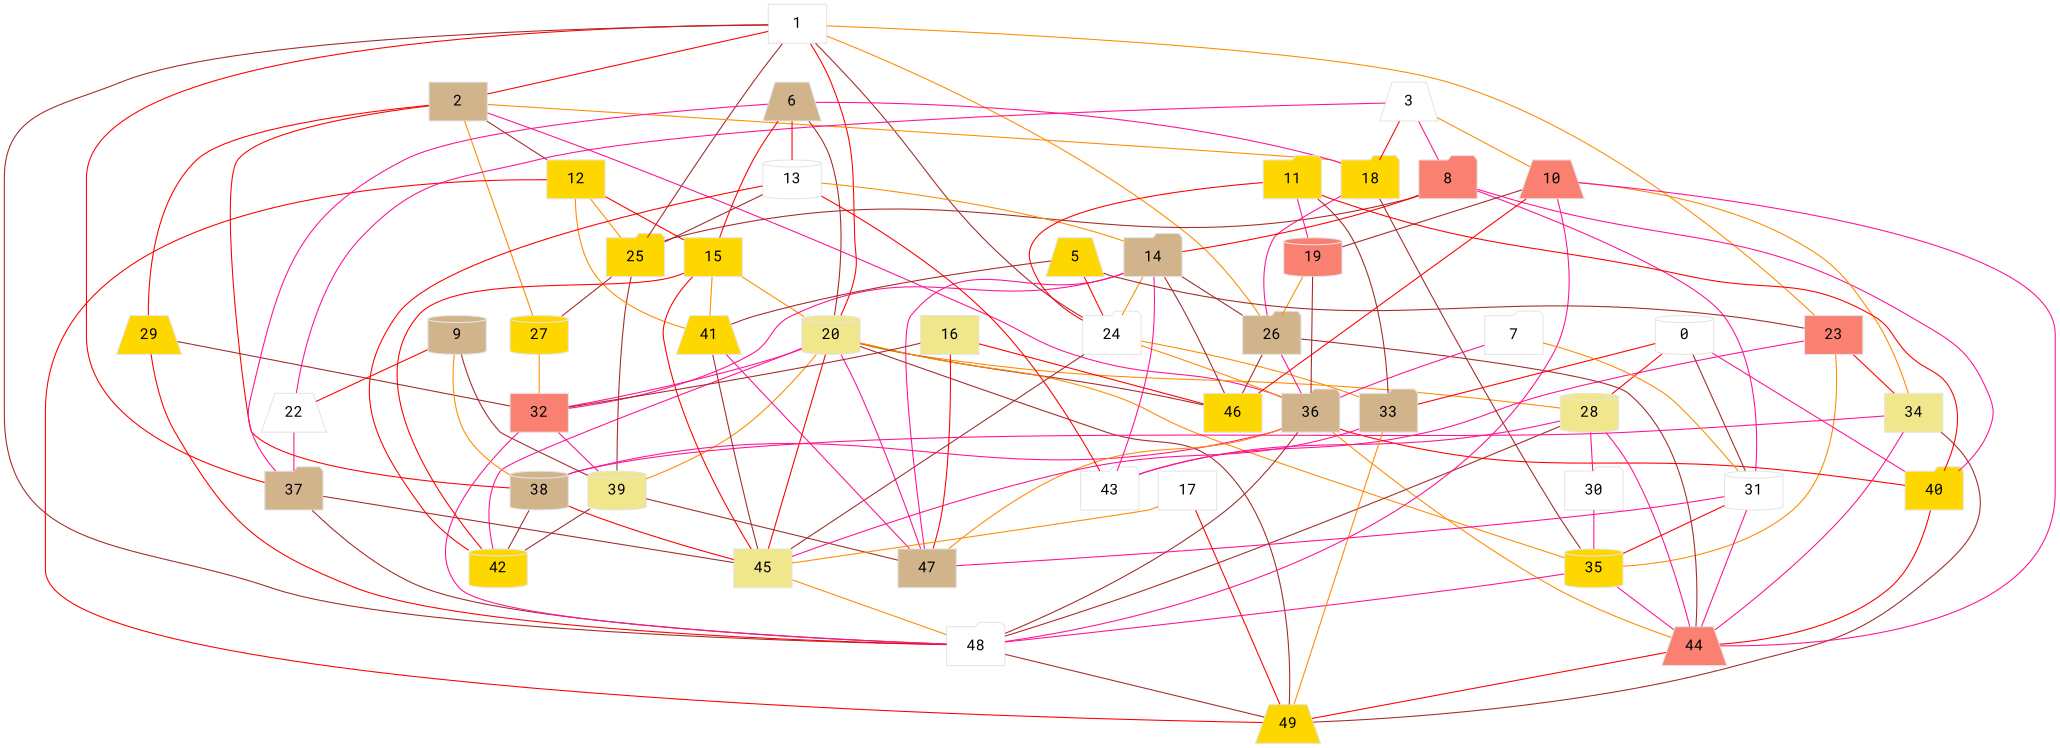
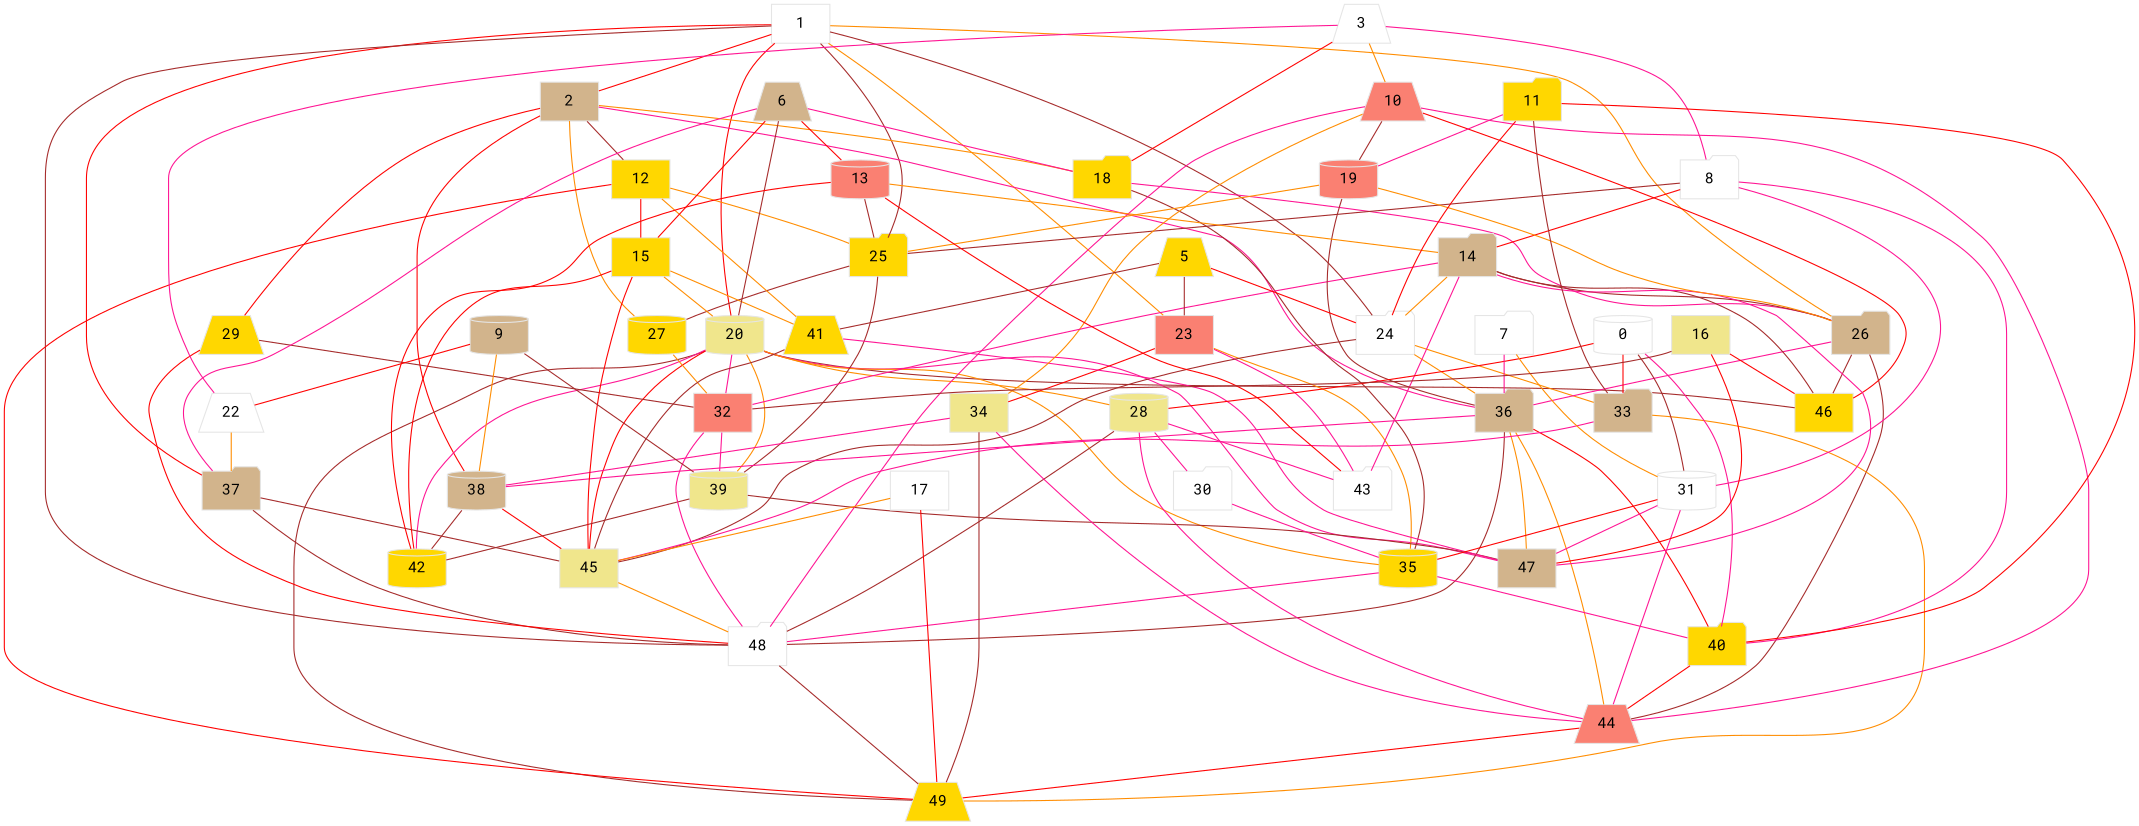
(792, 179) -> (860, 179)
(1448, 179) -> (1709, 179)
none -> (1103, 220)
(294, 448) -> (231, 452)
(1646, 608) -> (1562, 607)
